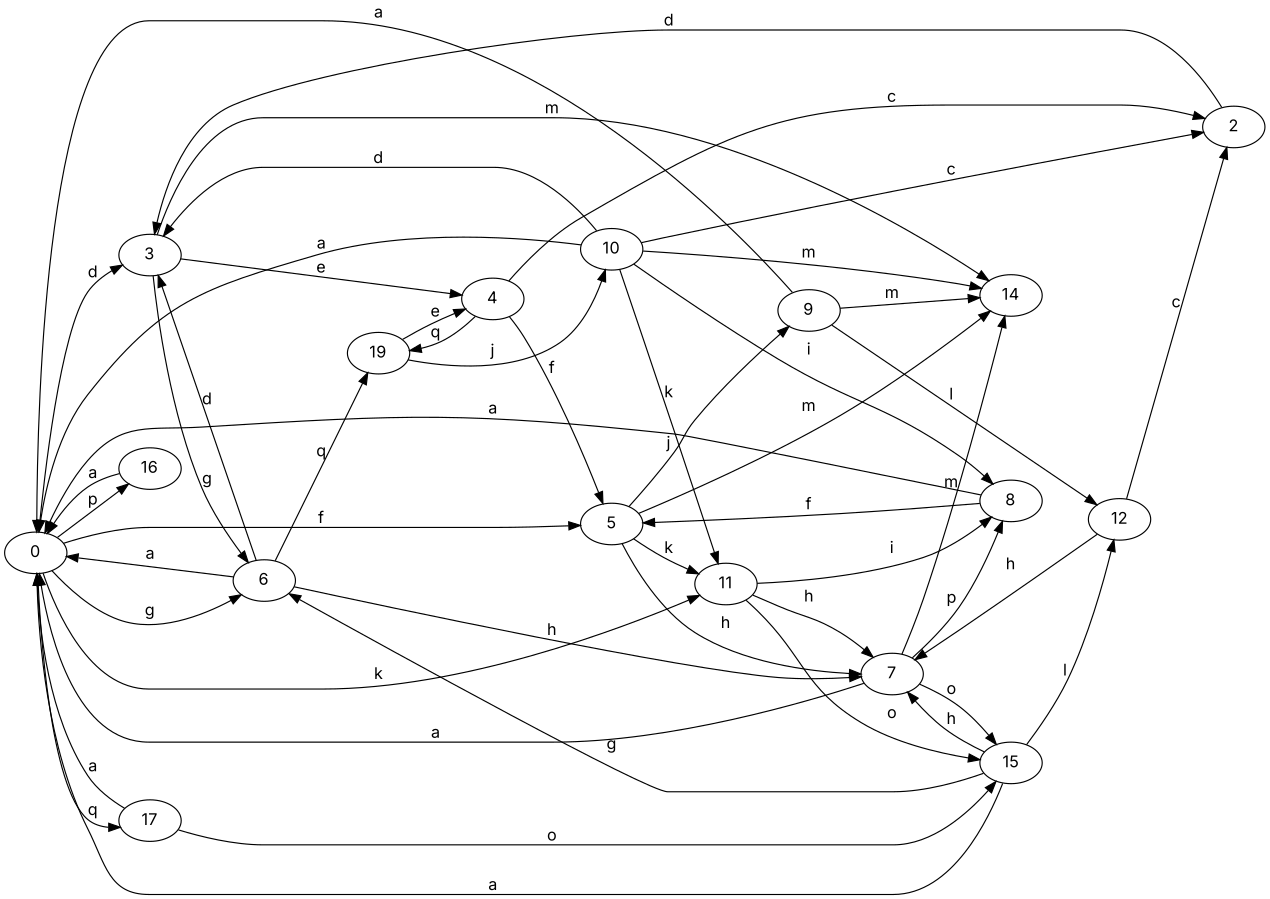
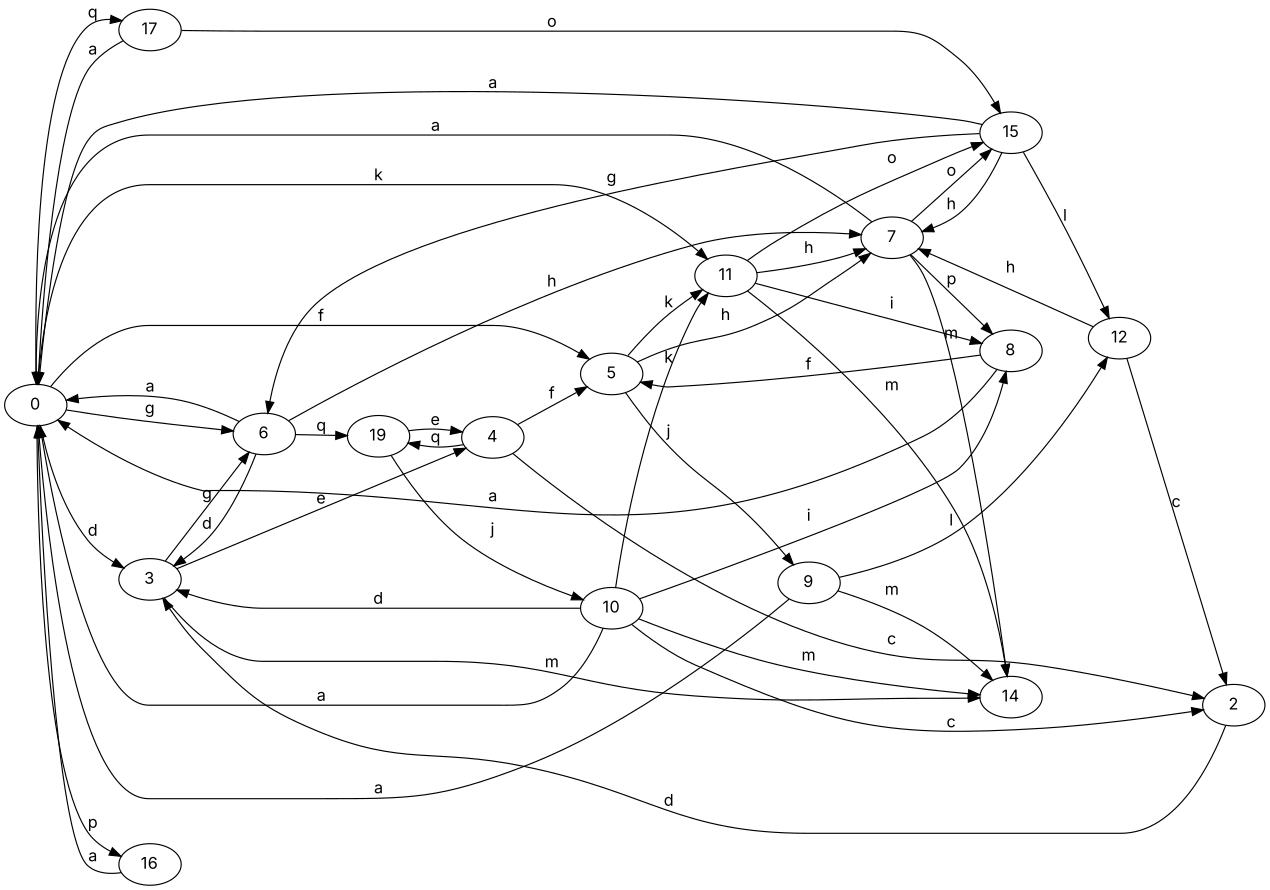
(817, 429) -> (915, 453)
